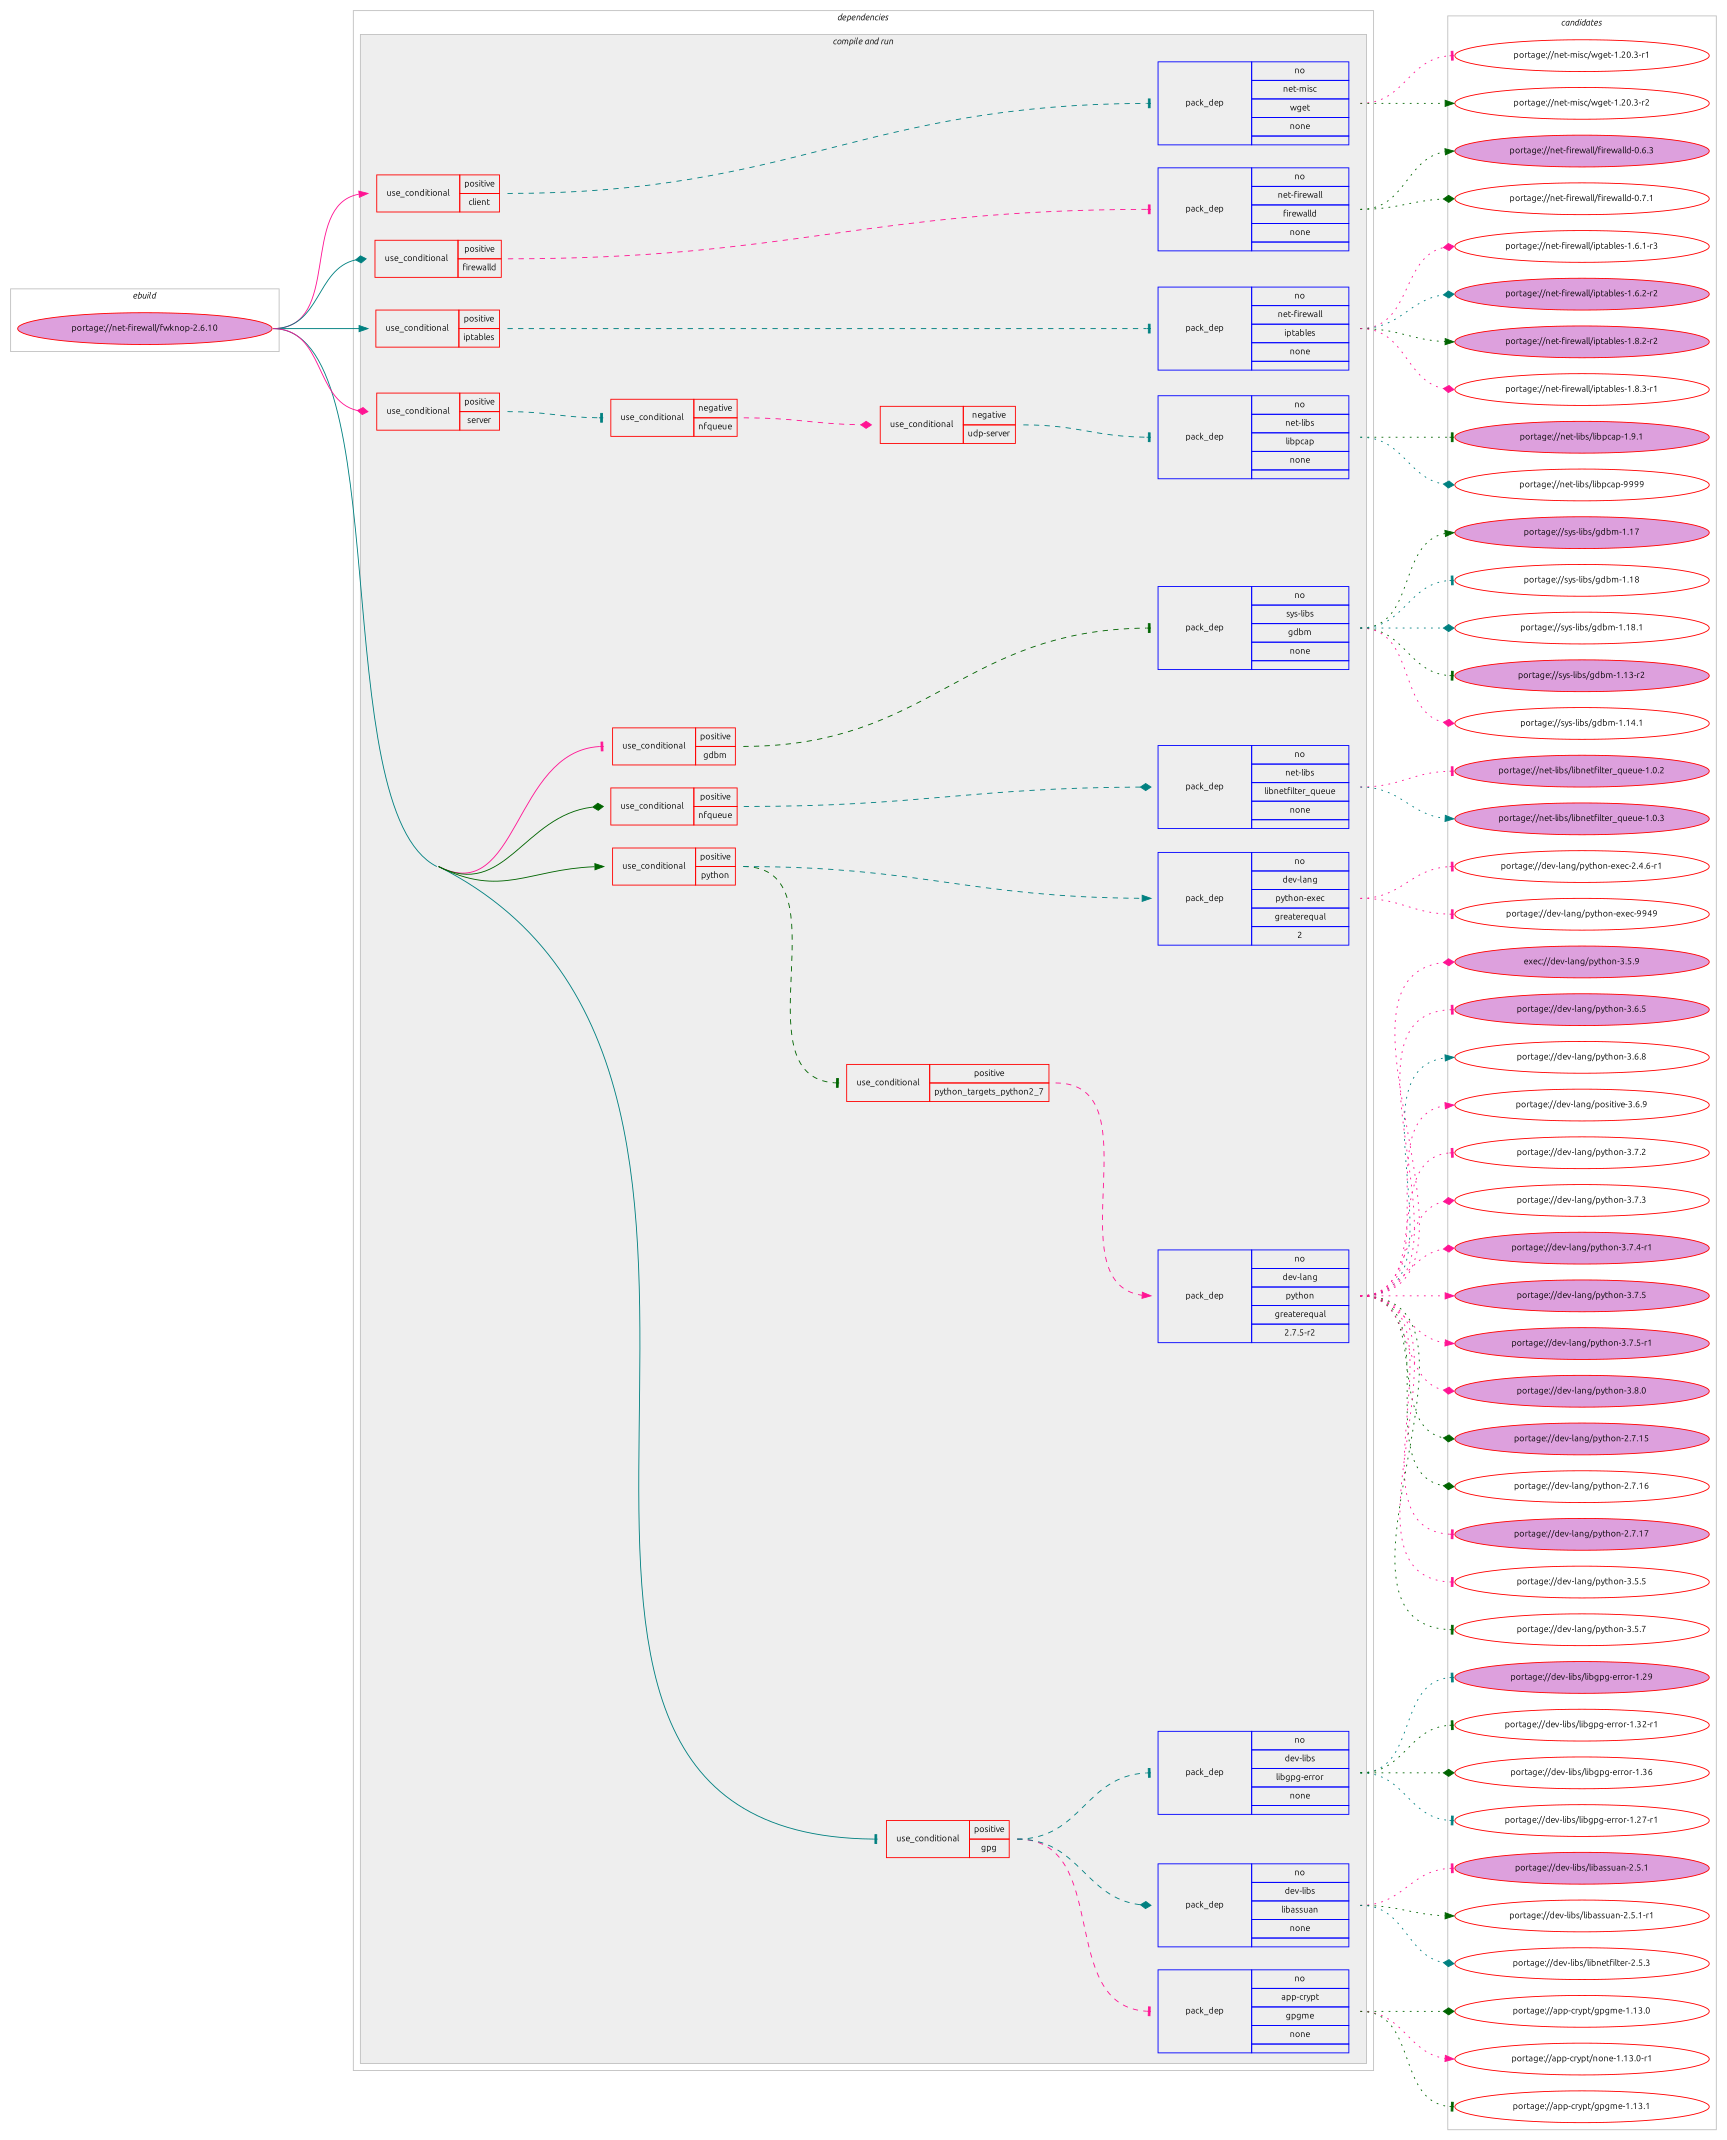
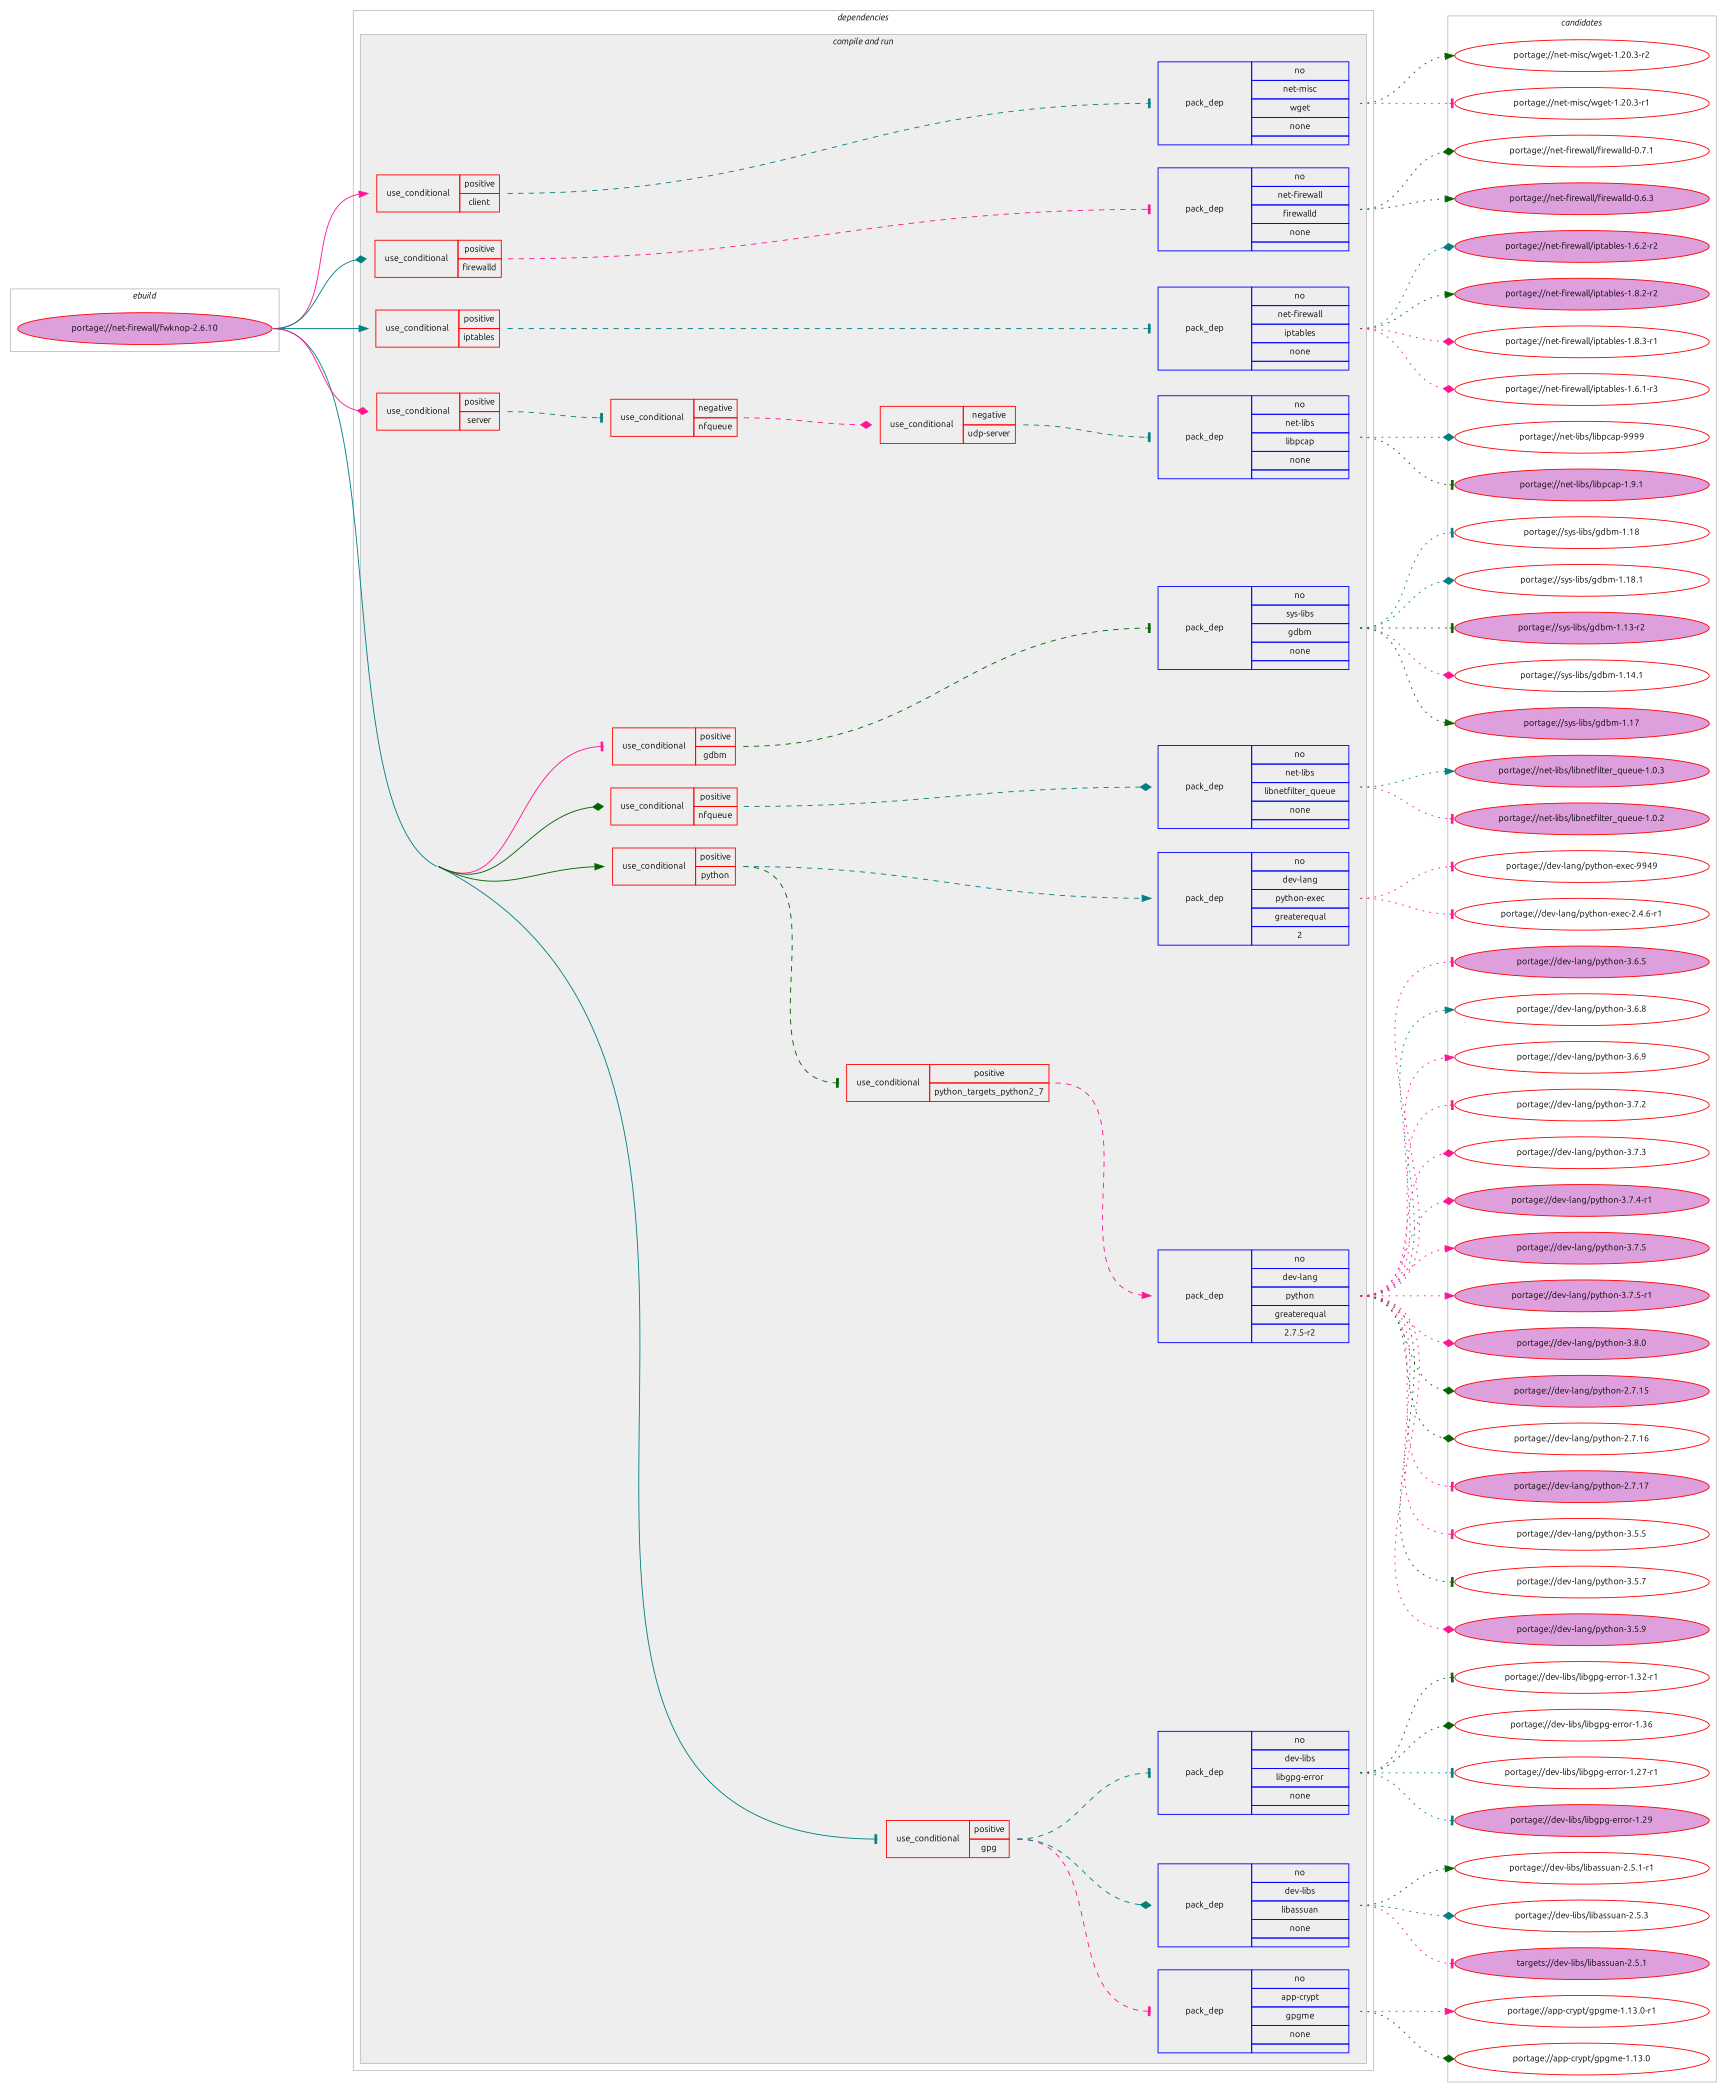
(1582, 962) -> (1582, 1630)
(1582, 1105) -> (1582, 1057)
(1582, 1868) -> (1582, 1964)
(1582, 1964) -> (1582, 1916)
(1582, 2059) -> (1582, 2011)
(1582, 2107) -> none
